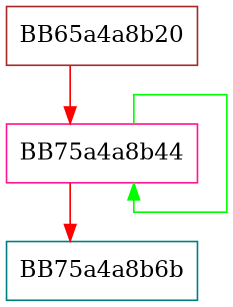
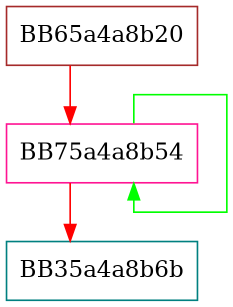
(102, 153) -> (102, 153)
(102, 271) -> (102, 271)
